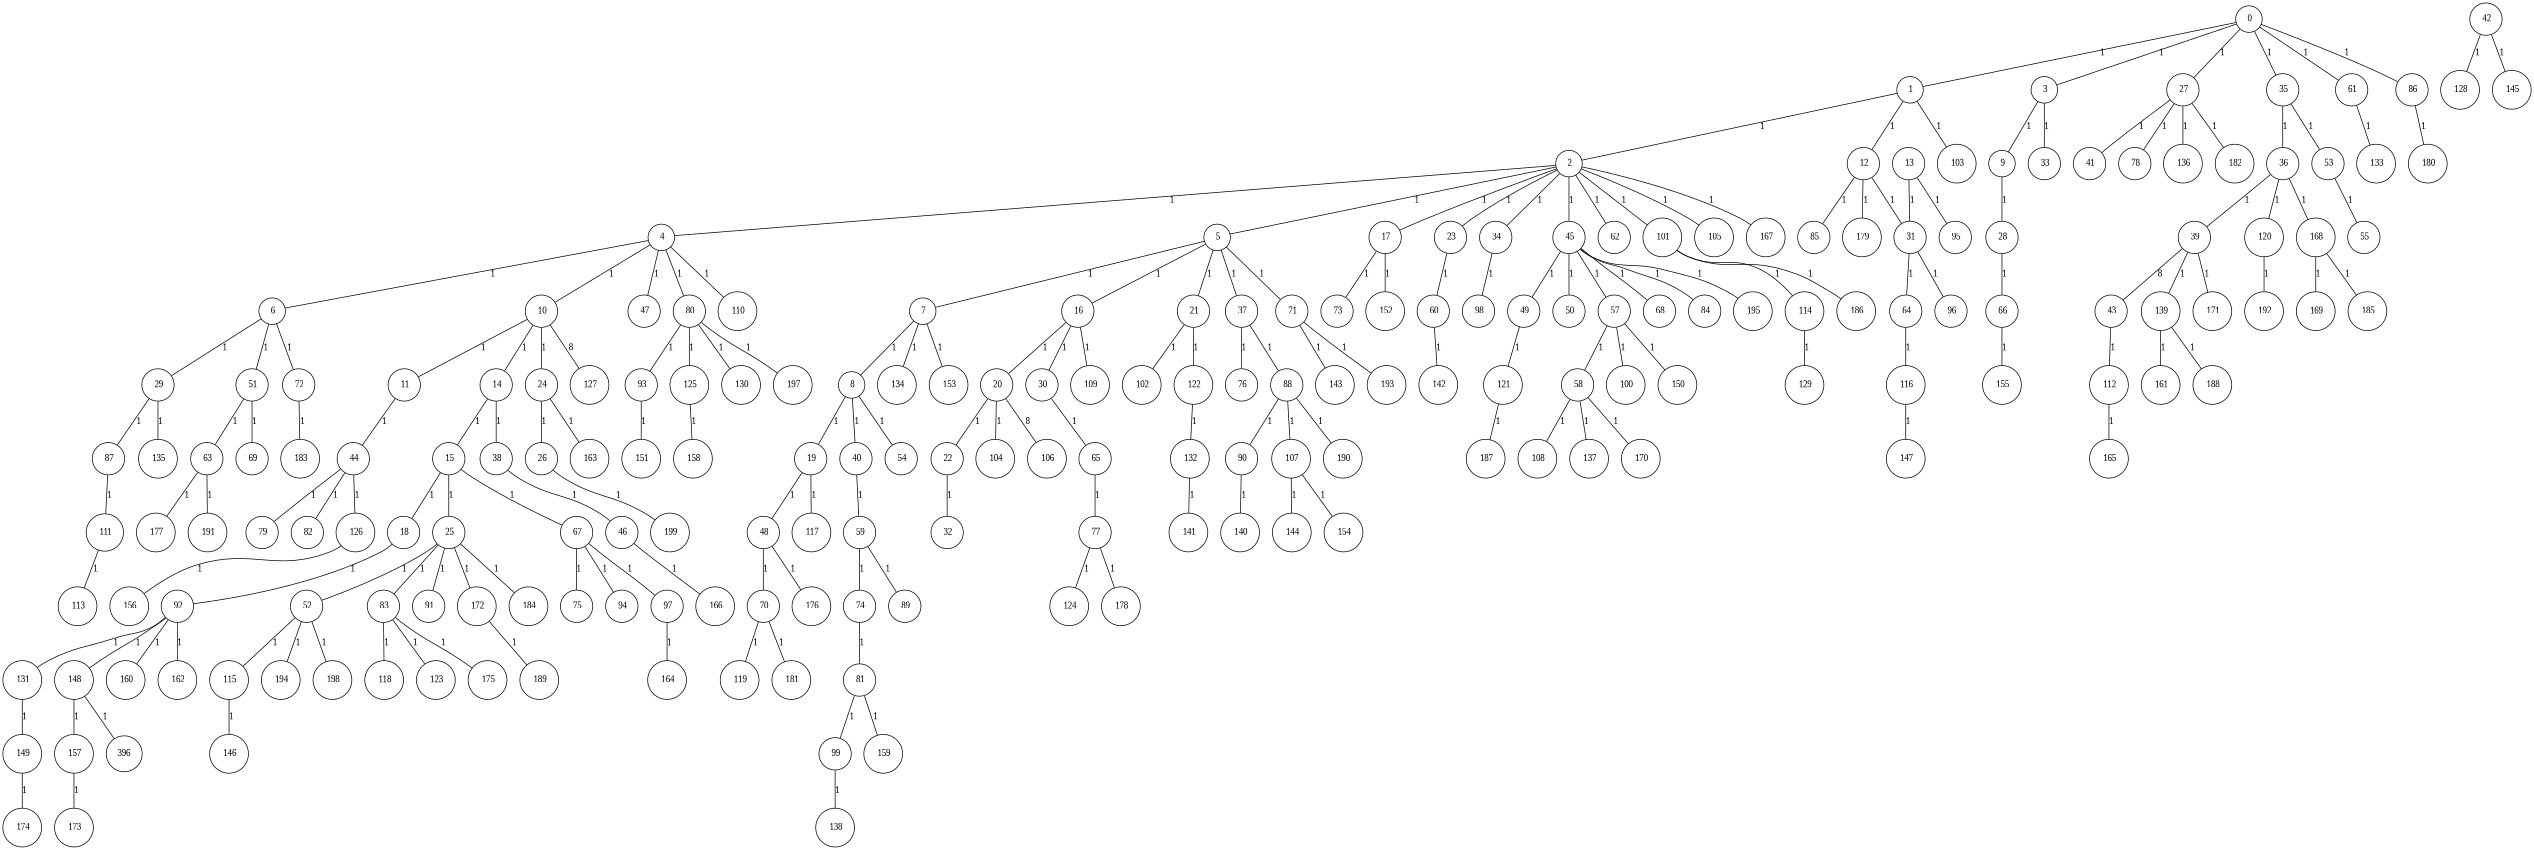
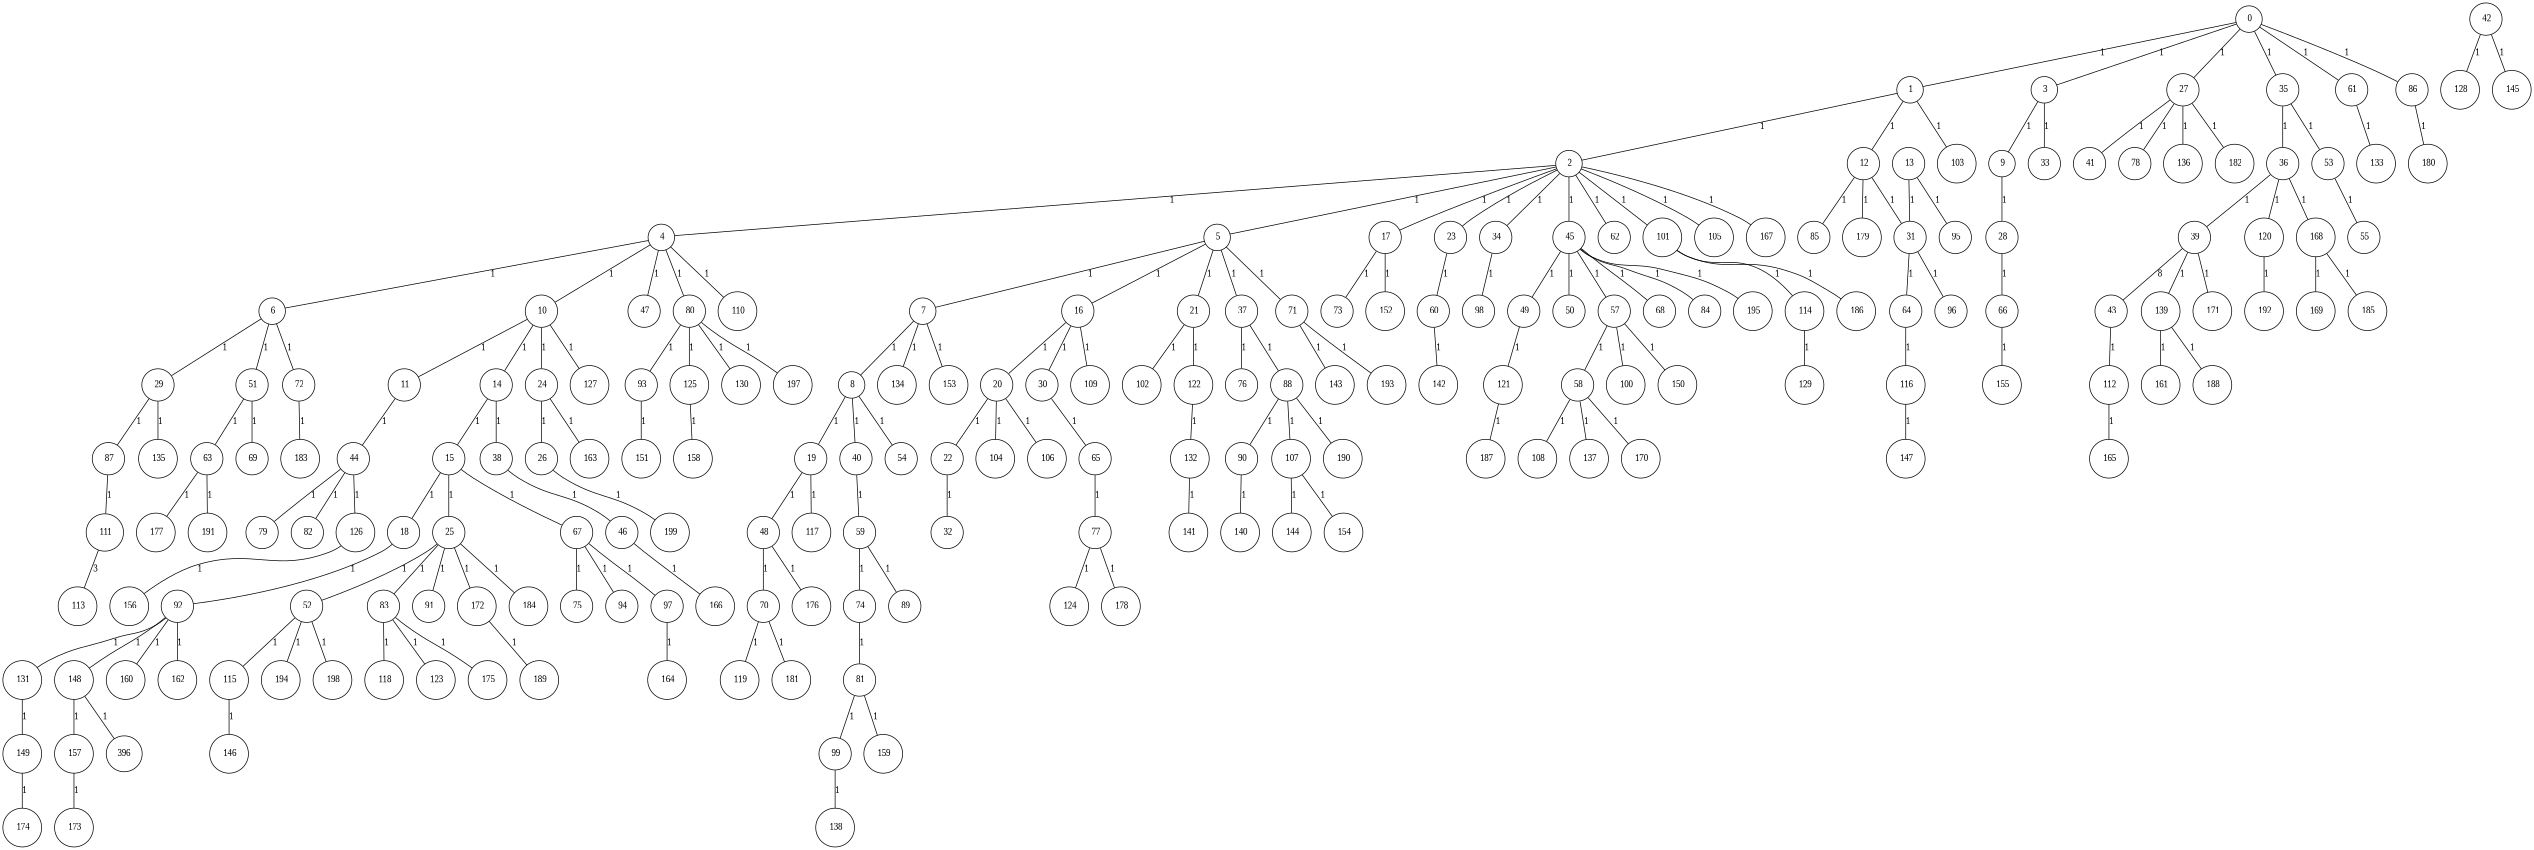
(571, 348) -> (571, 348)
(1028, 422) -> (1028, 422)
(96, 569) -> (96, 569)
